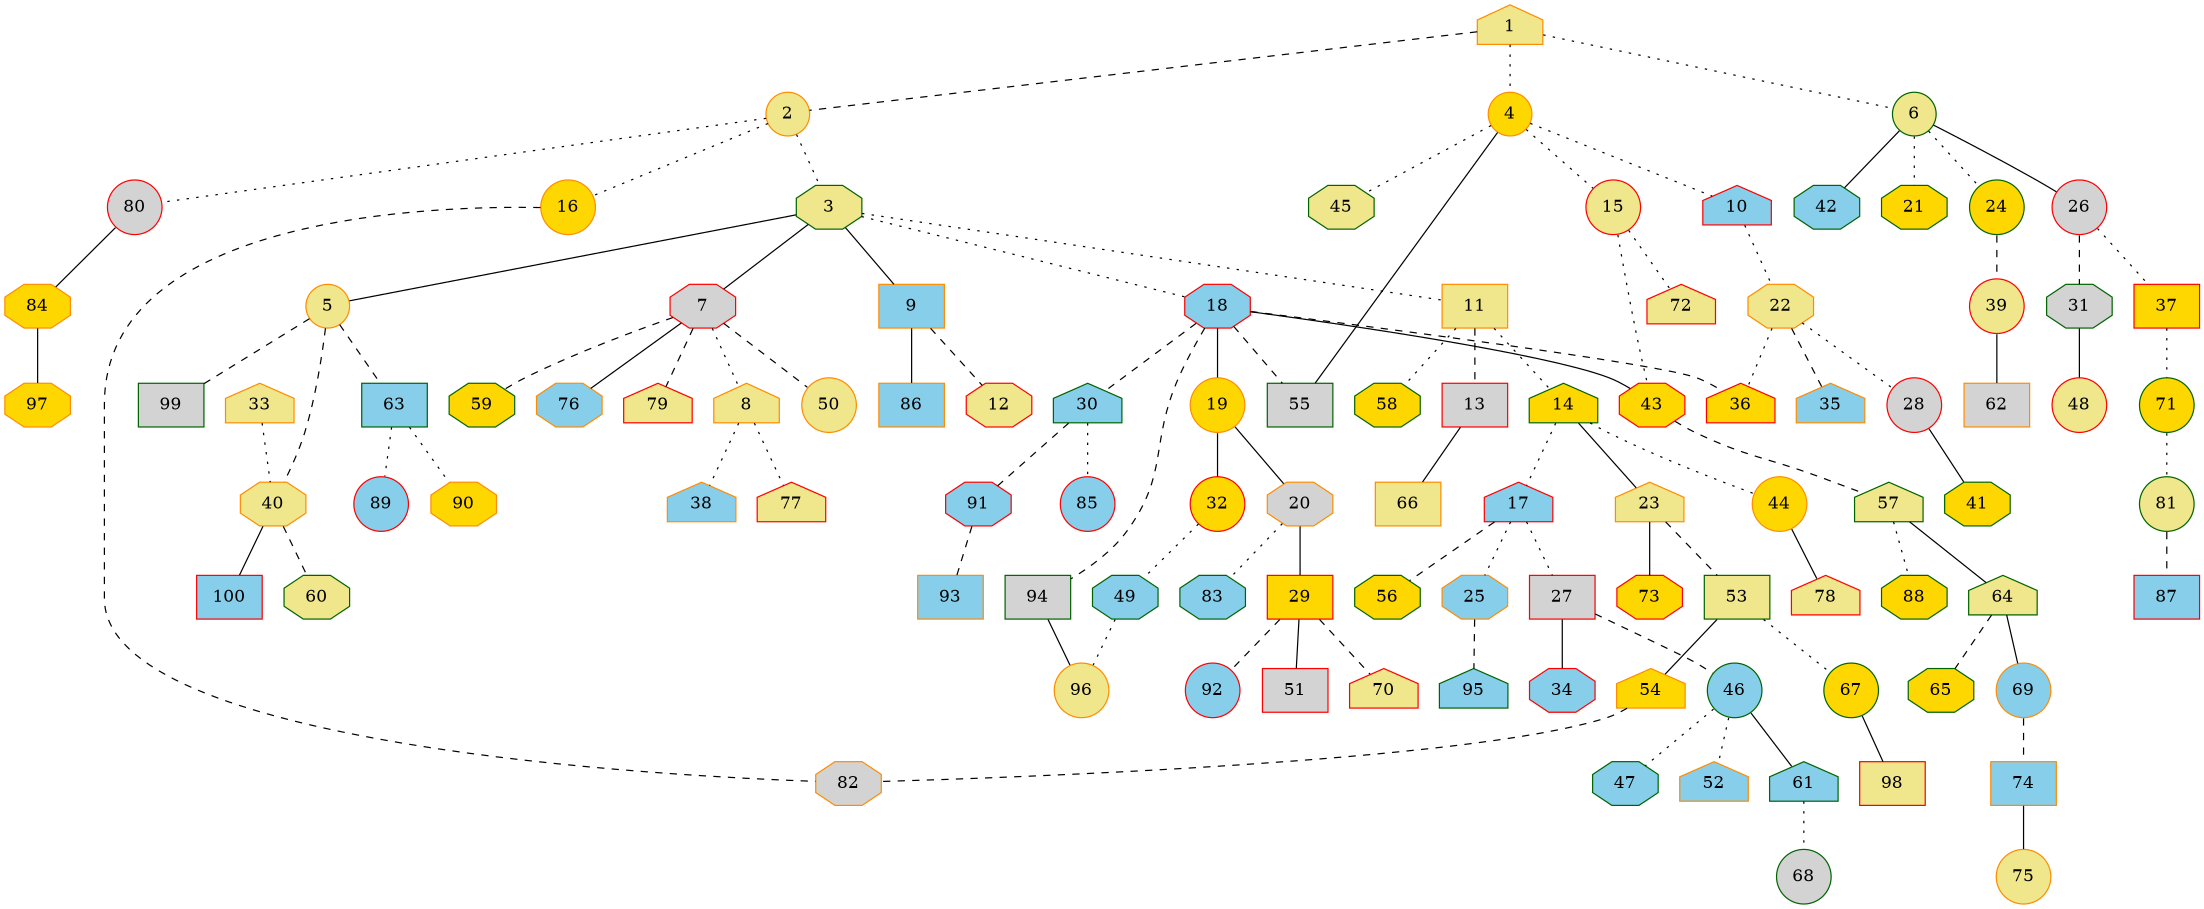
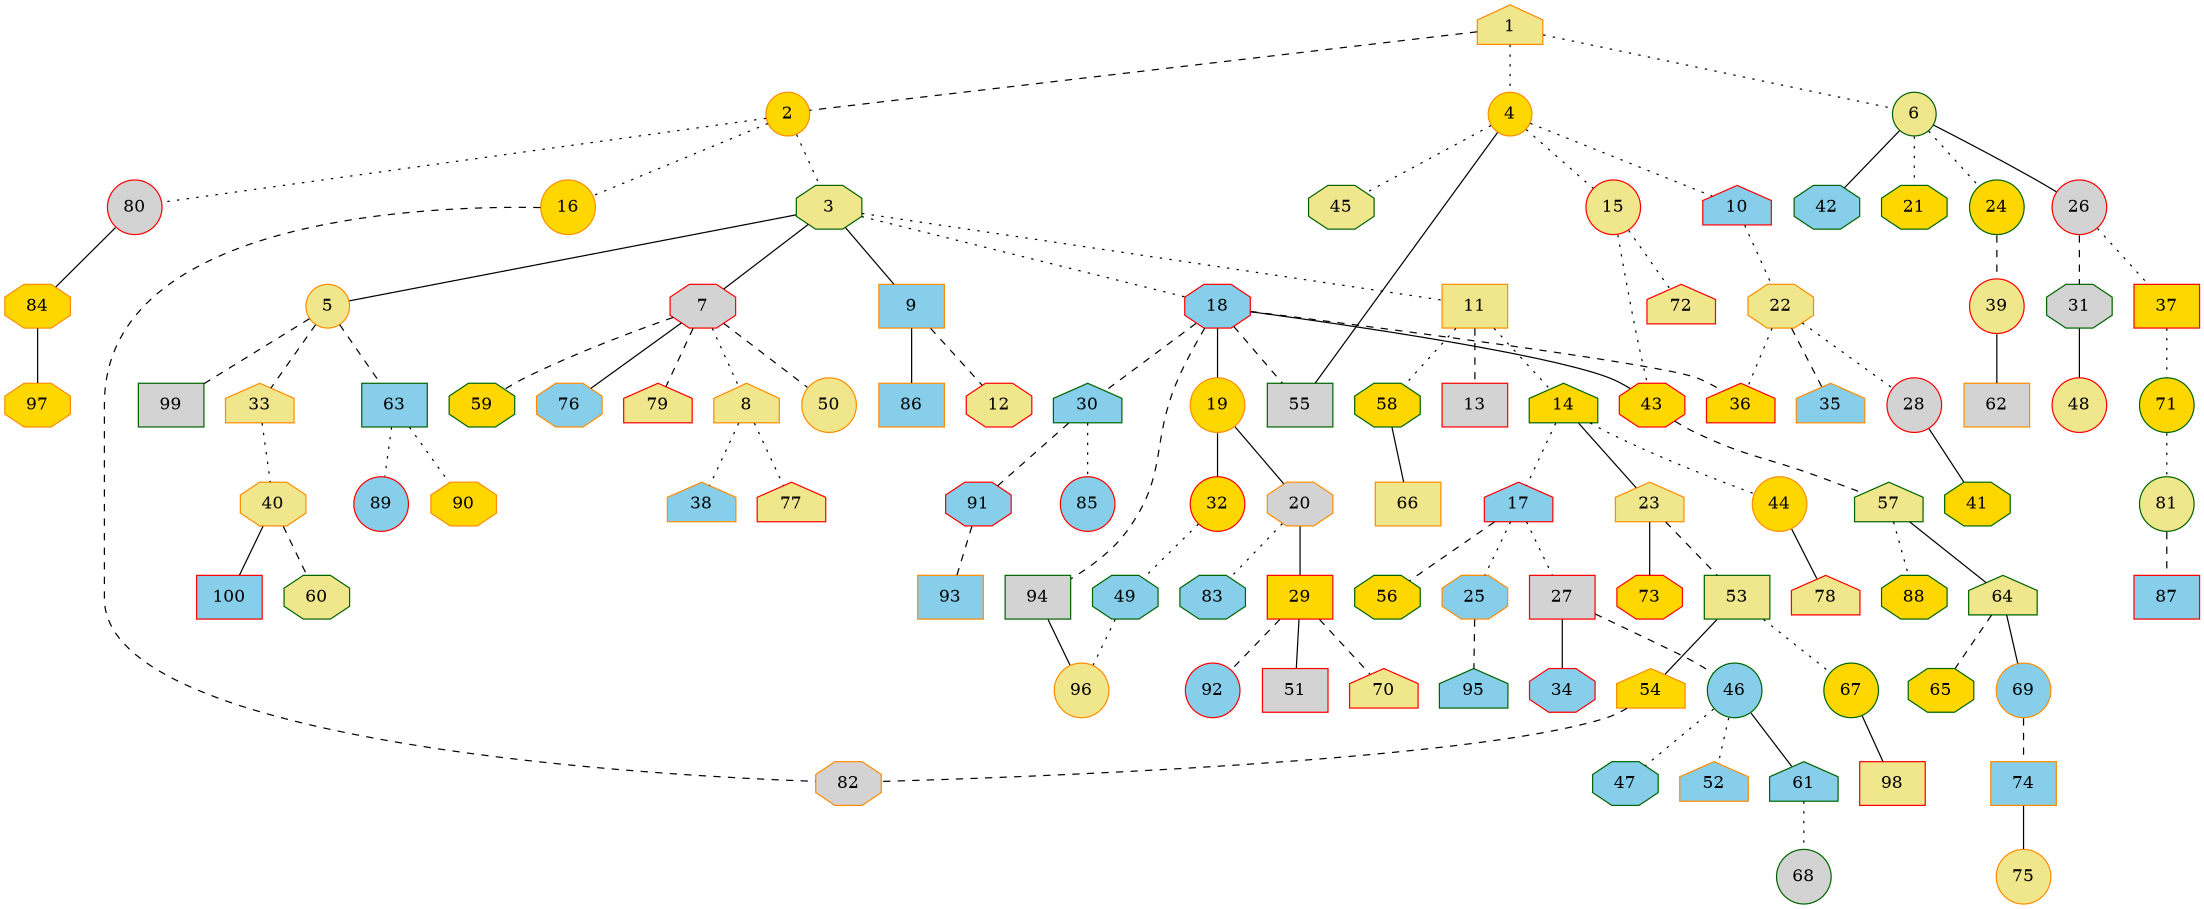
(788, 114) -> (788, 114)
(312, 407) -> (293, 356)
(1441, 455) -> (1398, 455)
